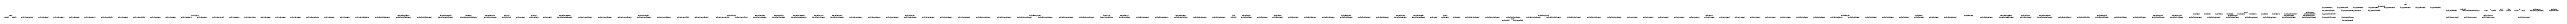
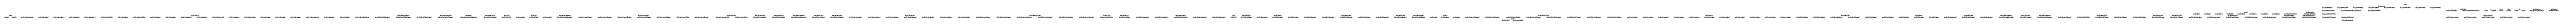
none -> (1968, 17)
none -> (2506, 17)
